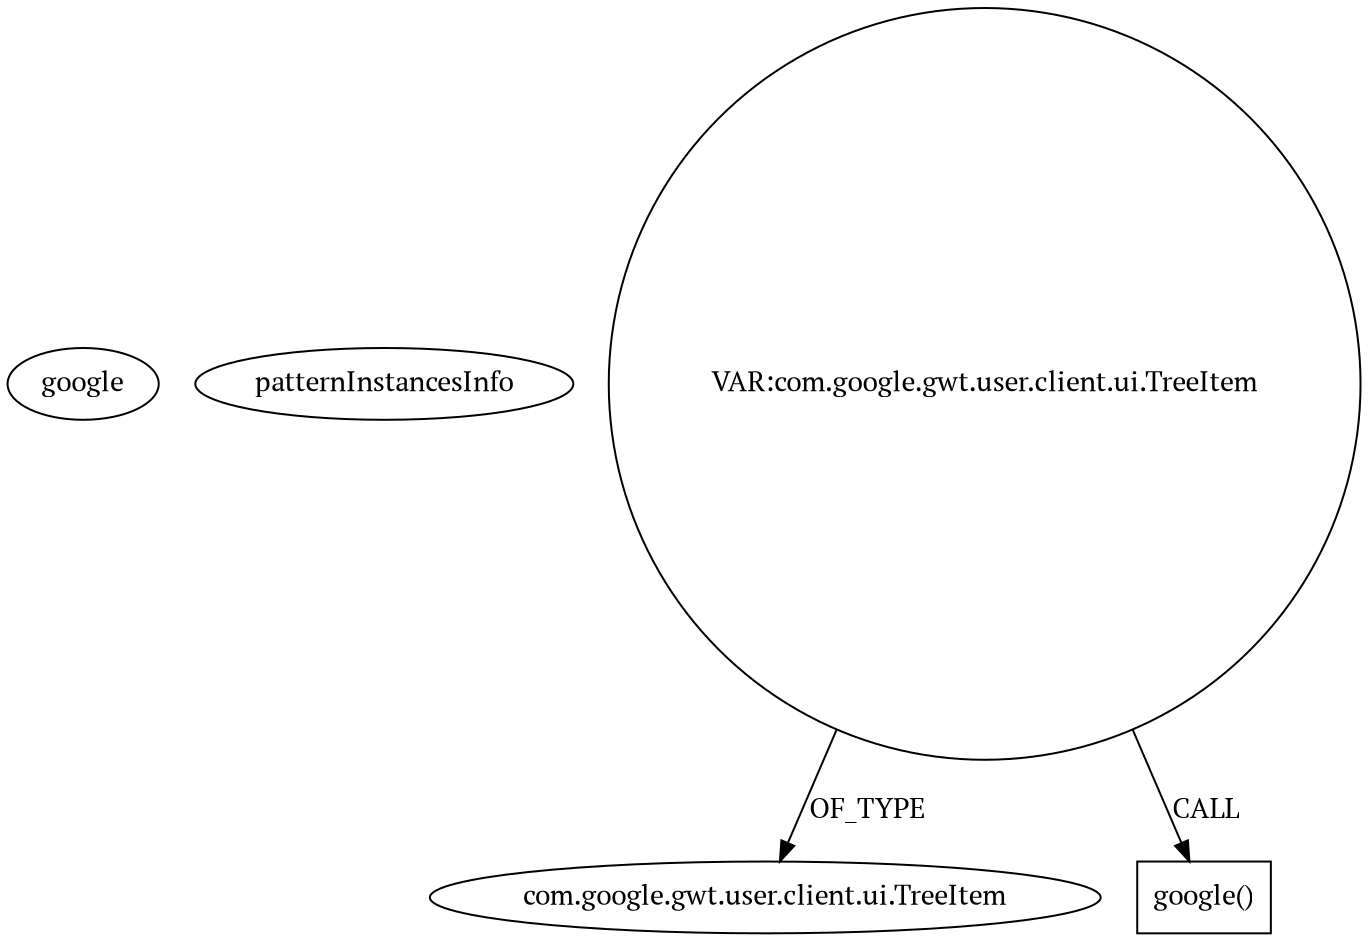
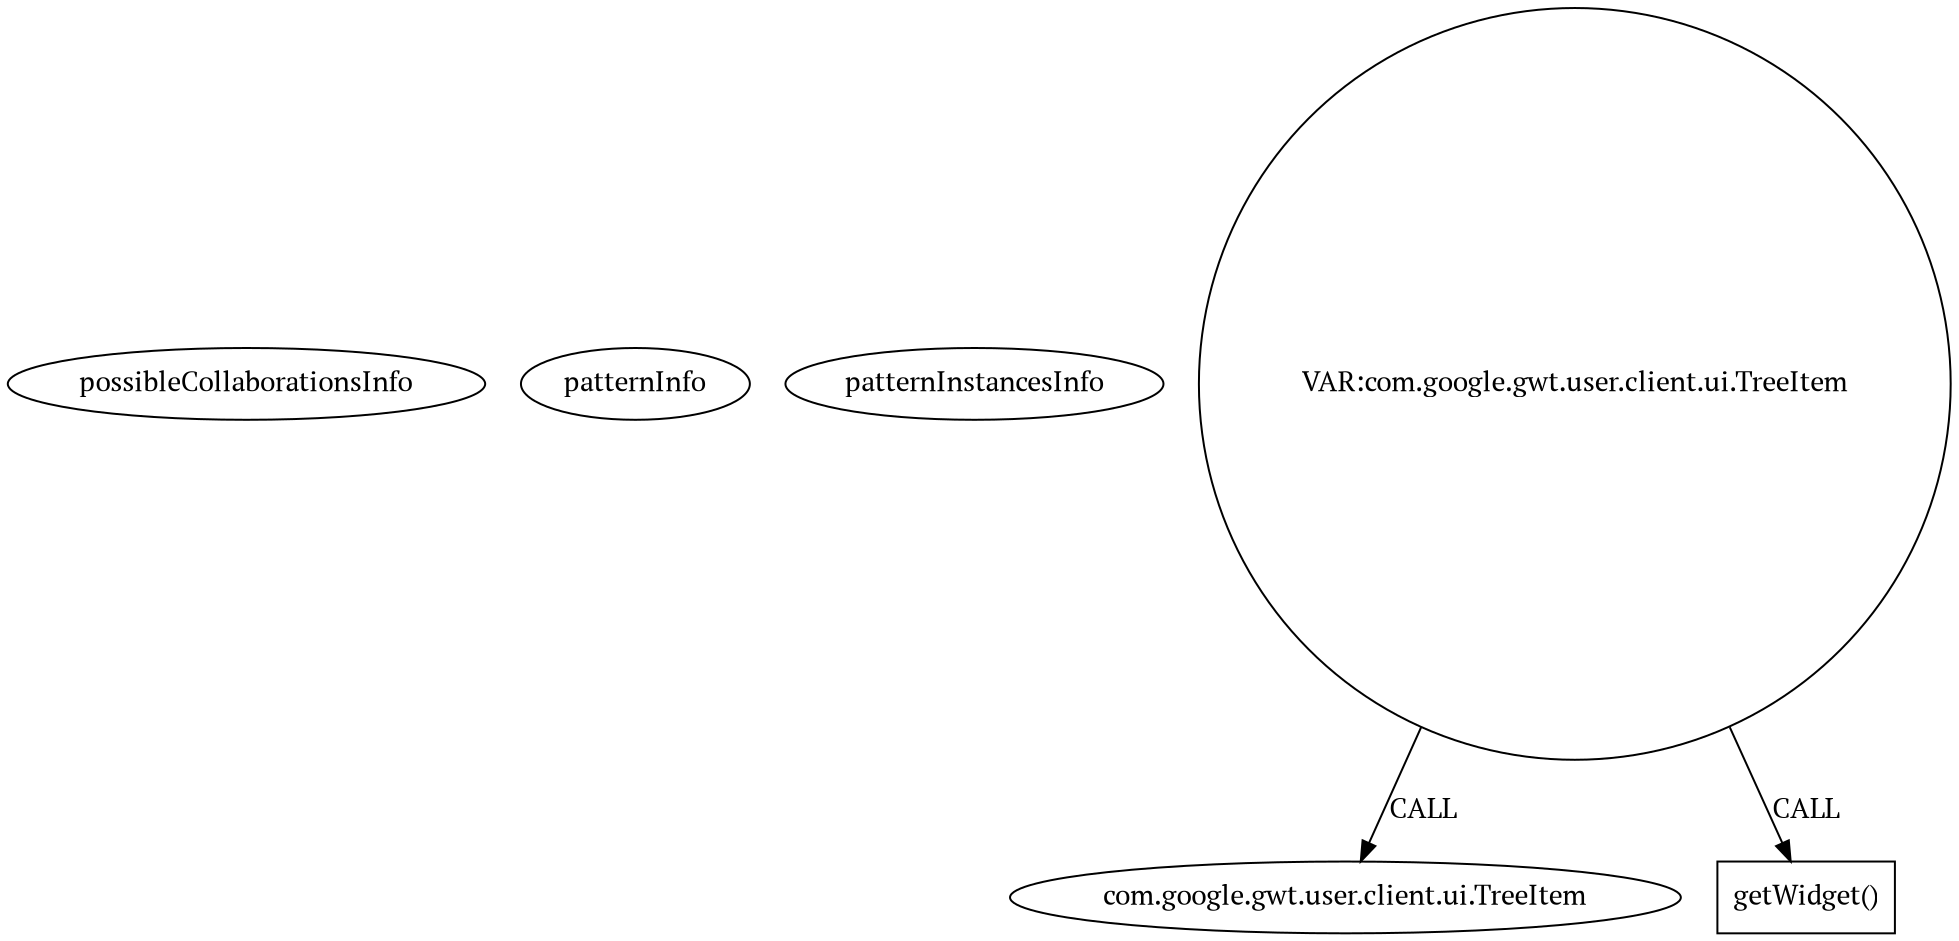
(83, 384) -> (635, 384)
none -> (246, 384)
(868, 811) -> (1423, 811)
(1204, 897) -> (1806, 897)
